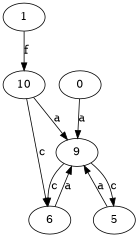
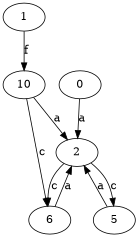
(77, 152) -> (77, 152)
